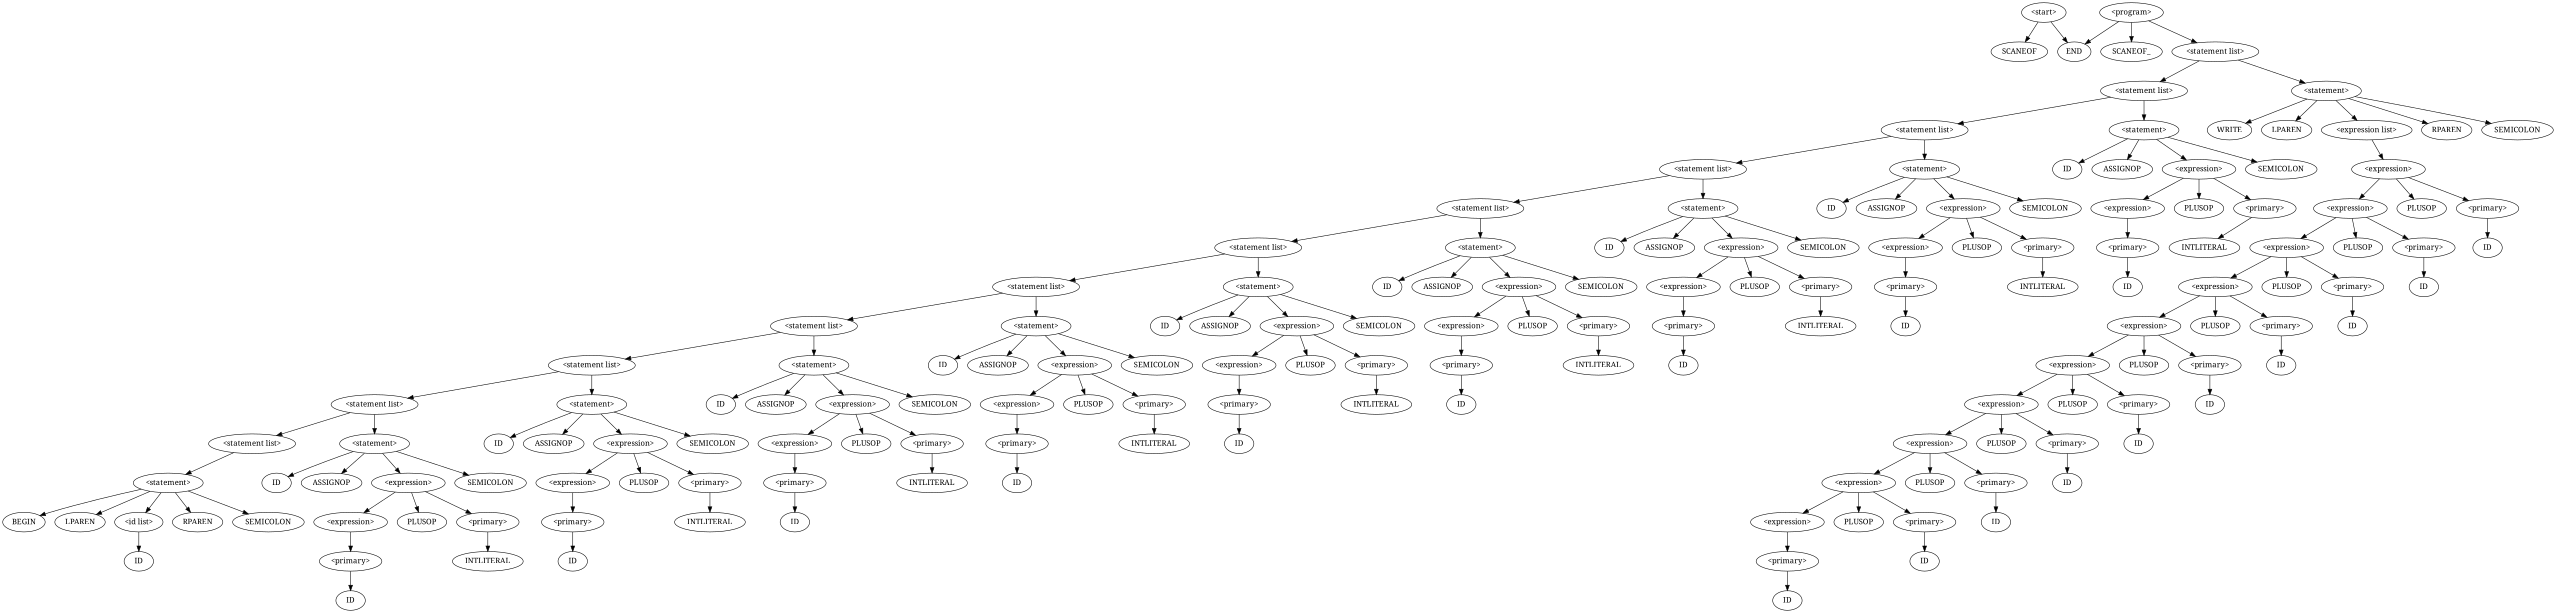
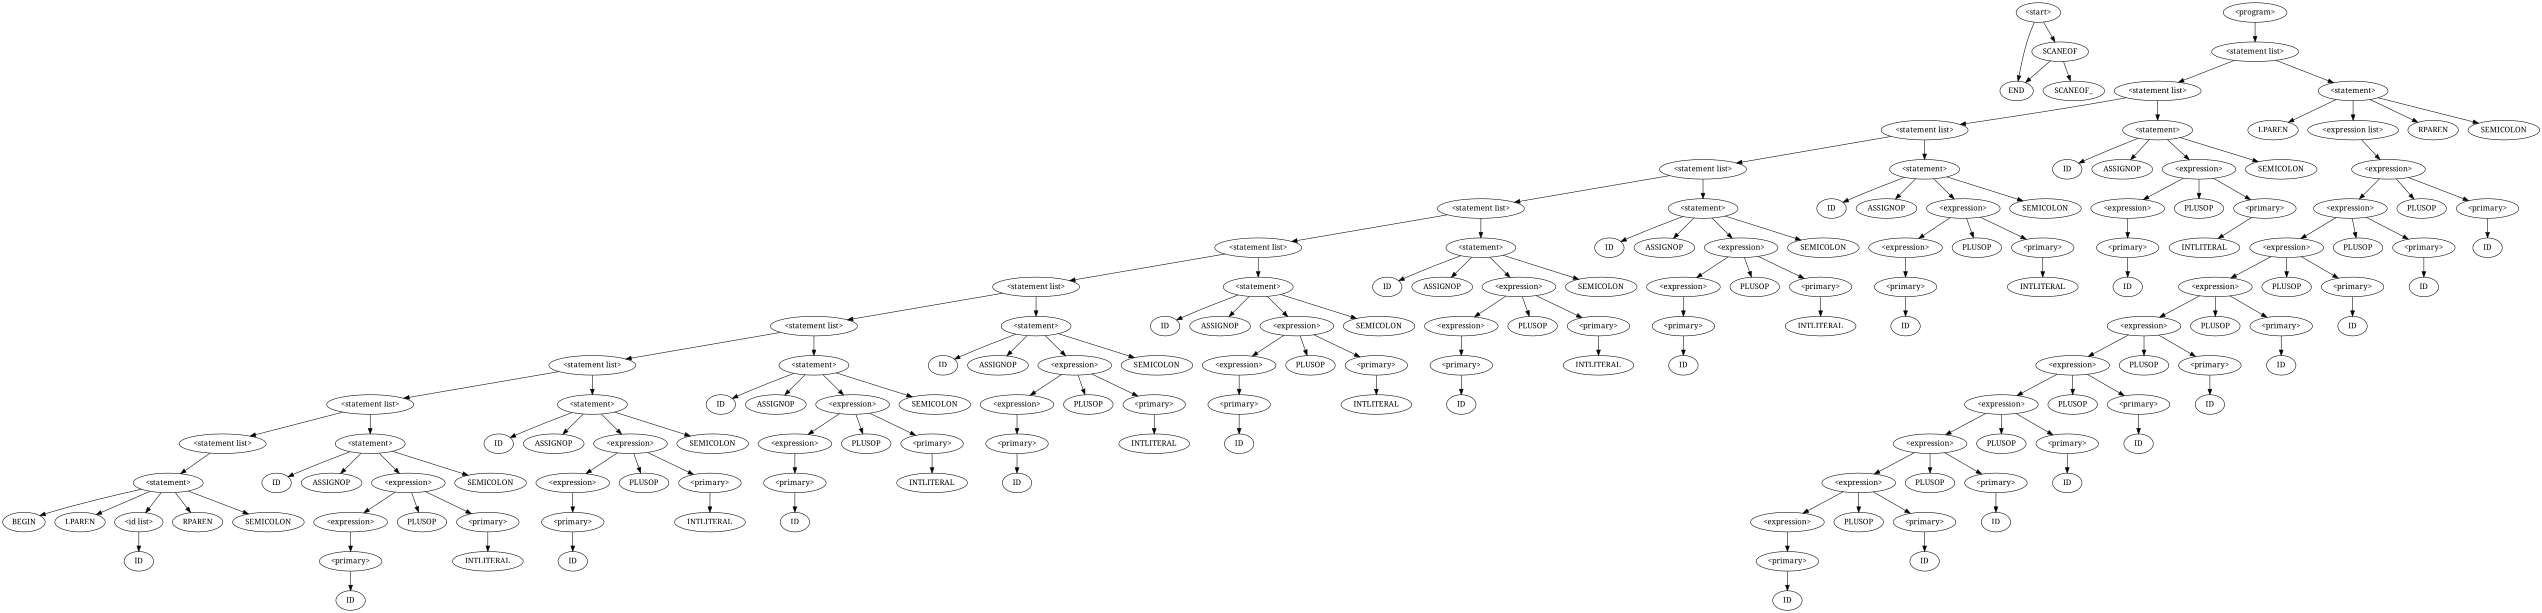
(2132, 29) -> (2066, 69)
(2104, 31) -> (2040, 70)
(2230, 130) -> none
